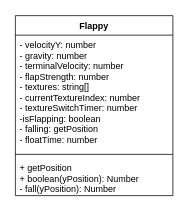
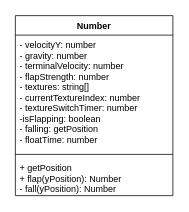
(94, 26) -> (94, 26)
(49, 168) -> (49, 168)
